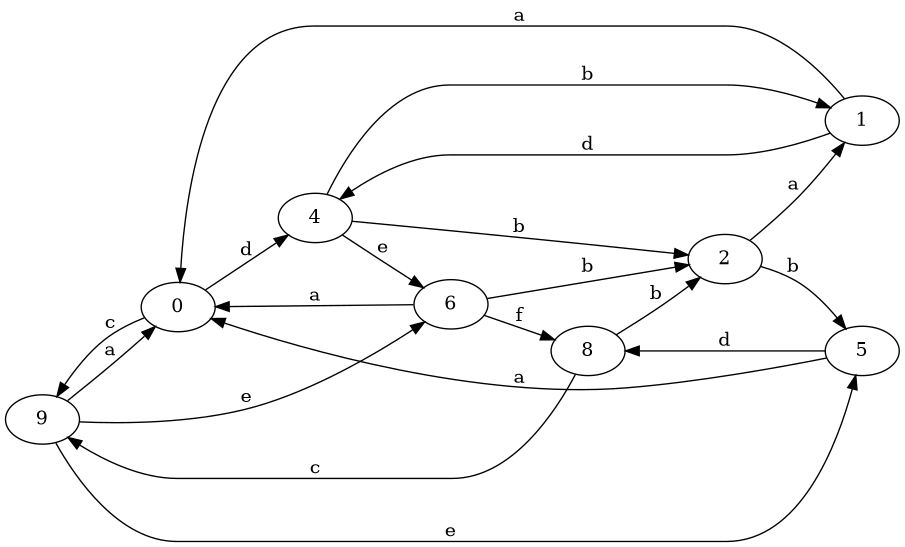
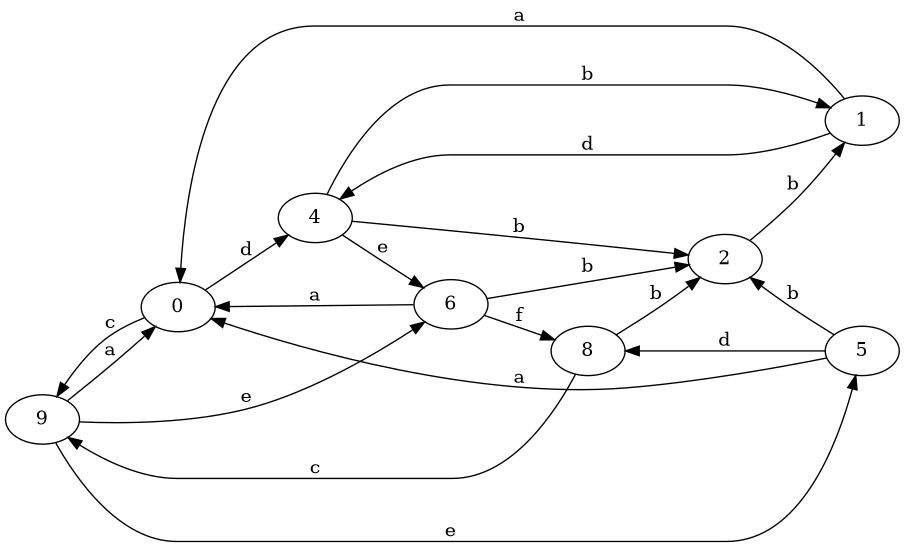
(794, 184) -> (794, 184)
(803, 286) -> (797, 311)
